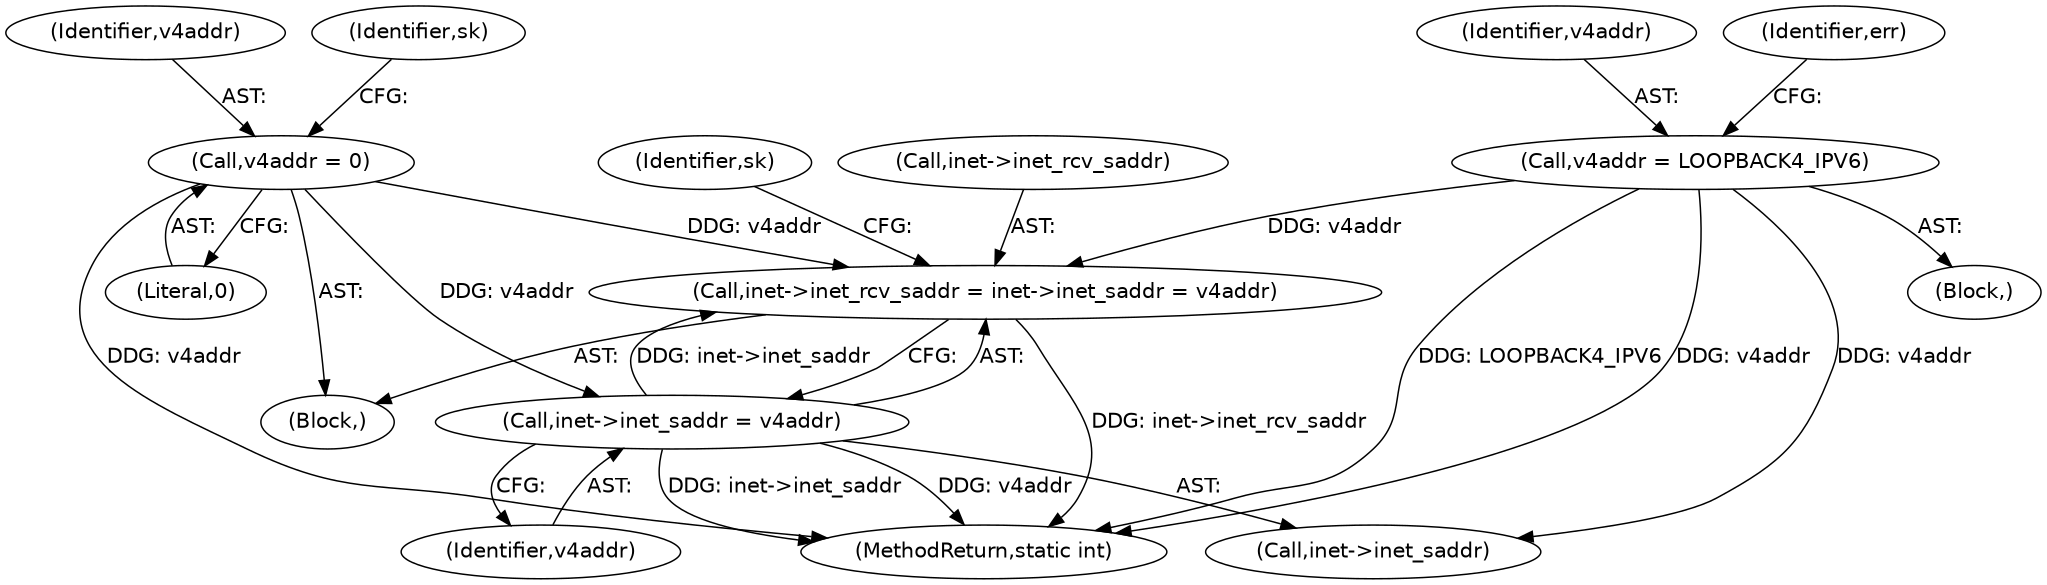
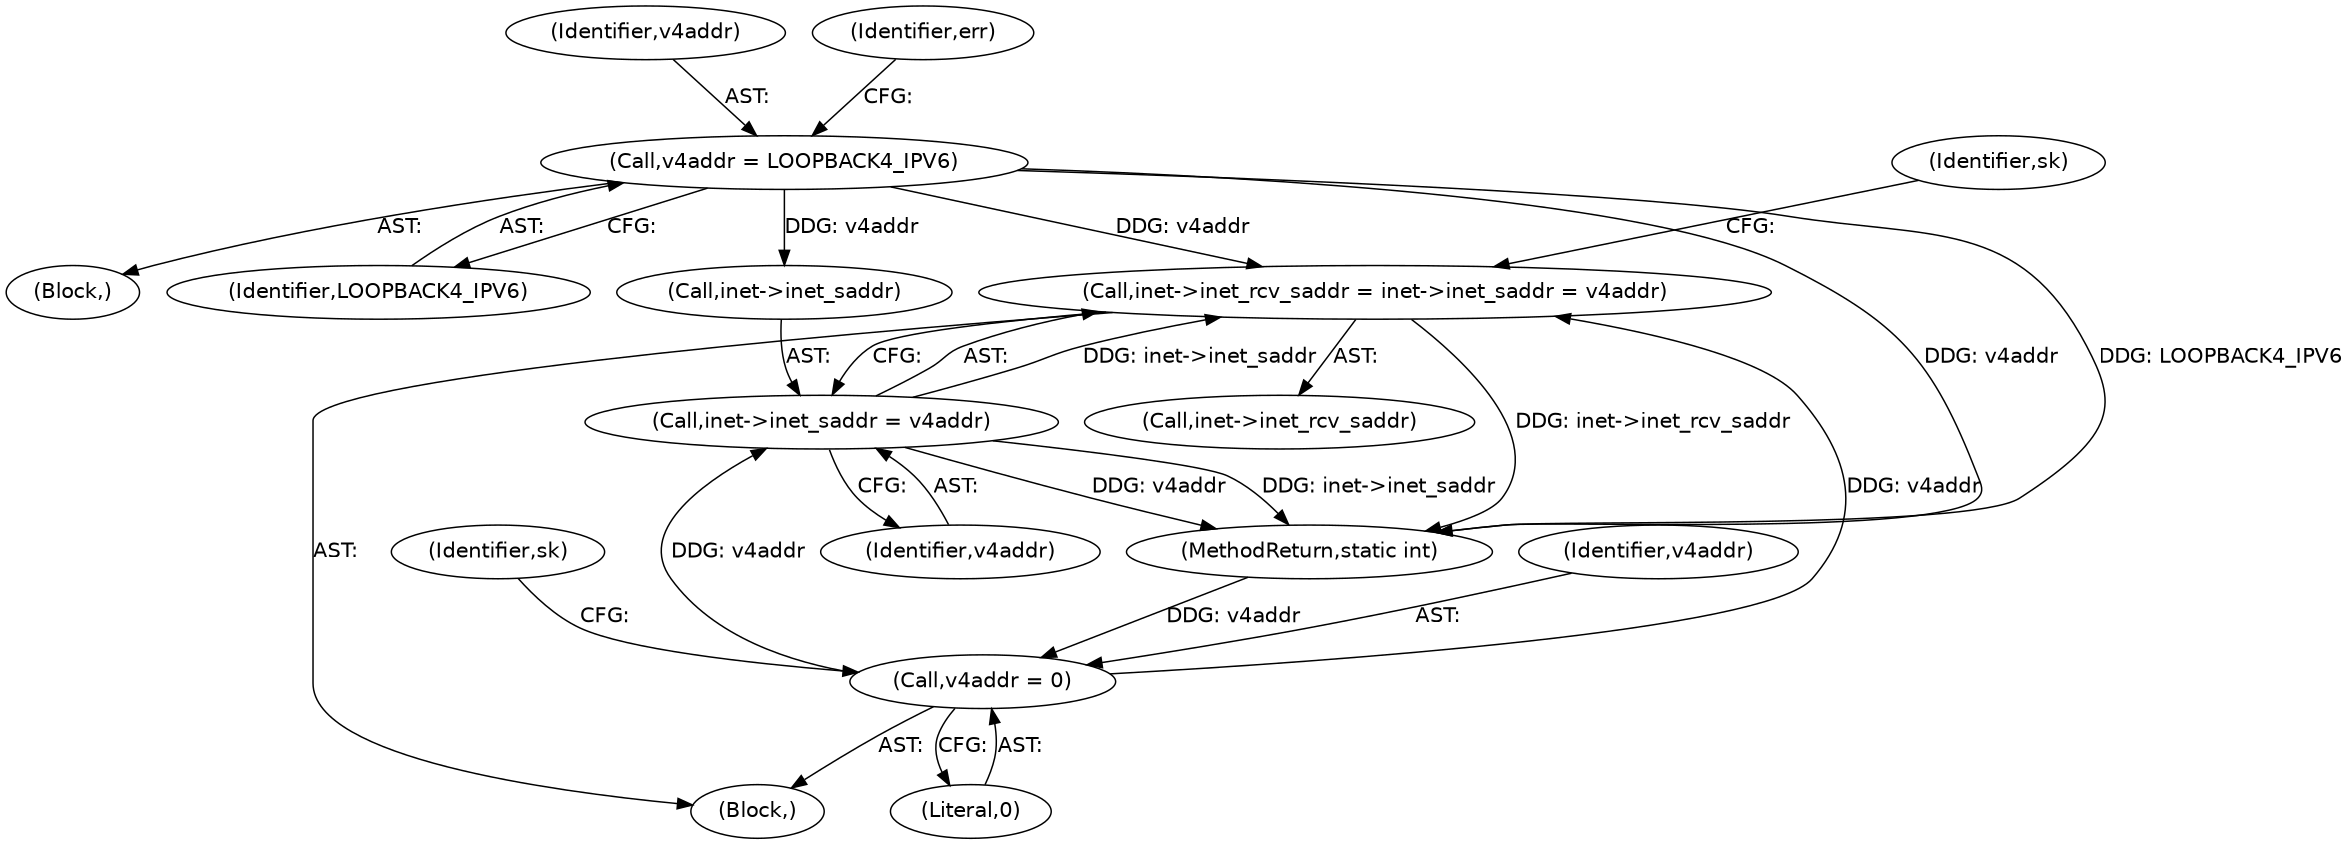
(1012, 220) -> (1332, 351)
none -> (379, 292)
(1064, 473) -> (782, 352)
(322, 477) -> (1152, 615)
